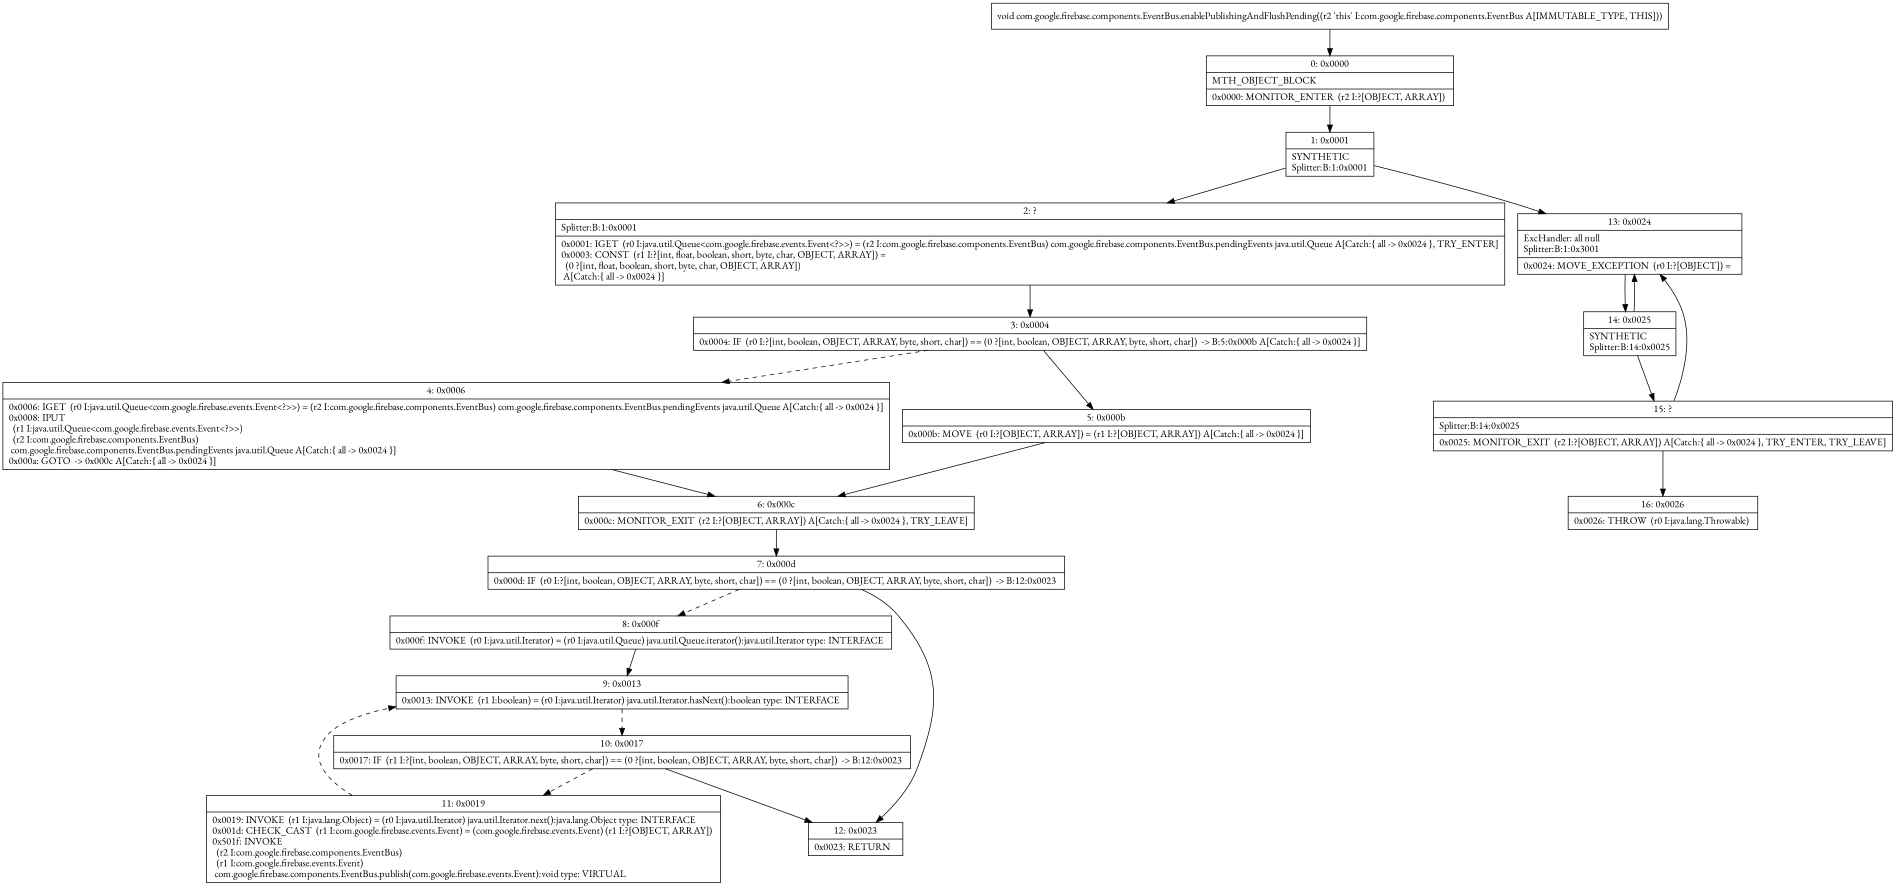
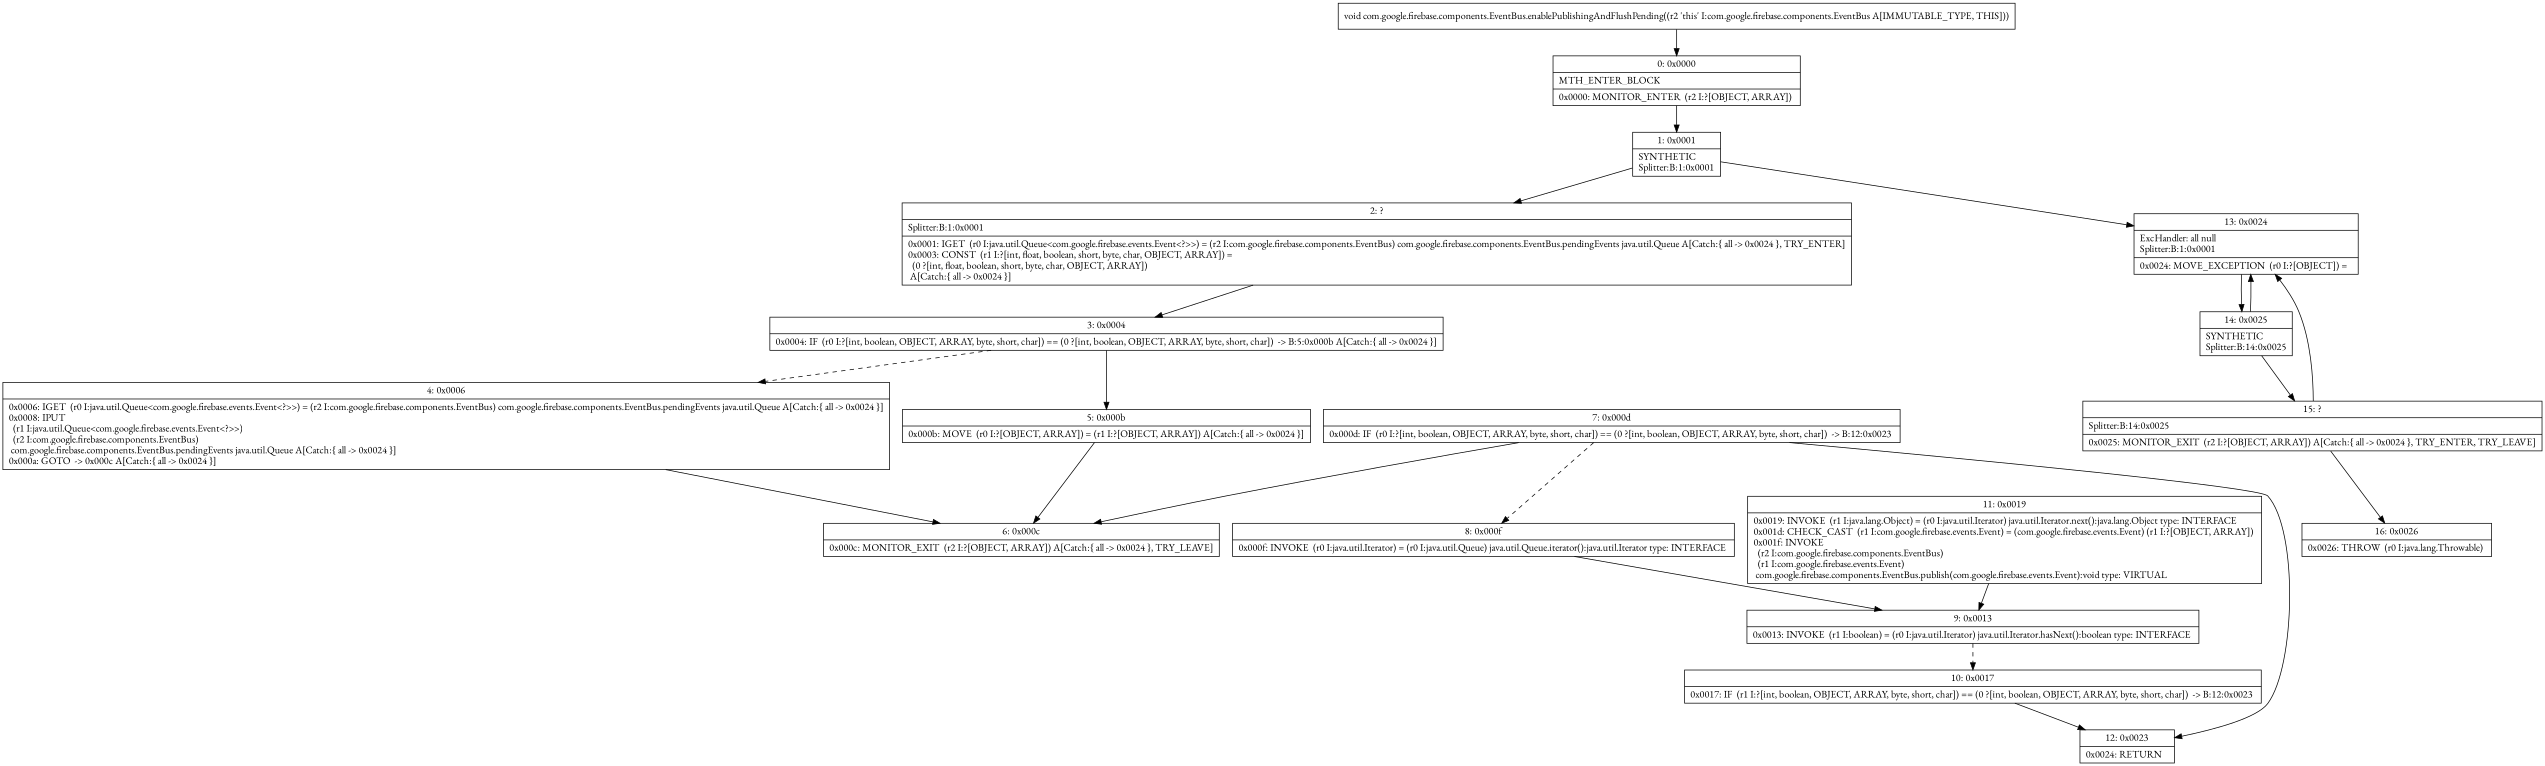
(1264, 80) -> (1610, 80)
(1562, 249) -> (2178, 249)
(776, 539) -> (1310, 480)
(325, 739) -> (1985, 593)
(571, 780) -> none
(250, 842) -> (1791, 542)
(856, 847) -> (2127, 754)
